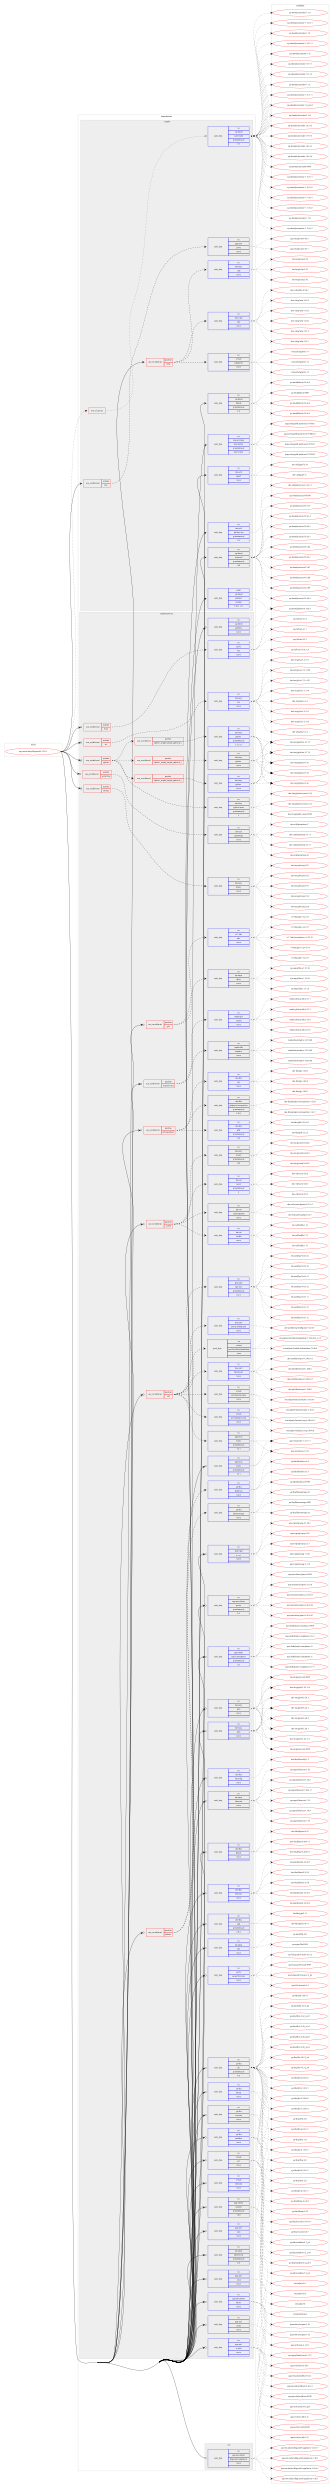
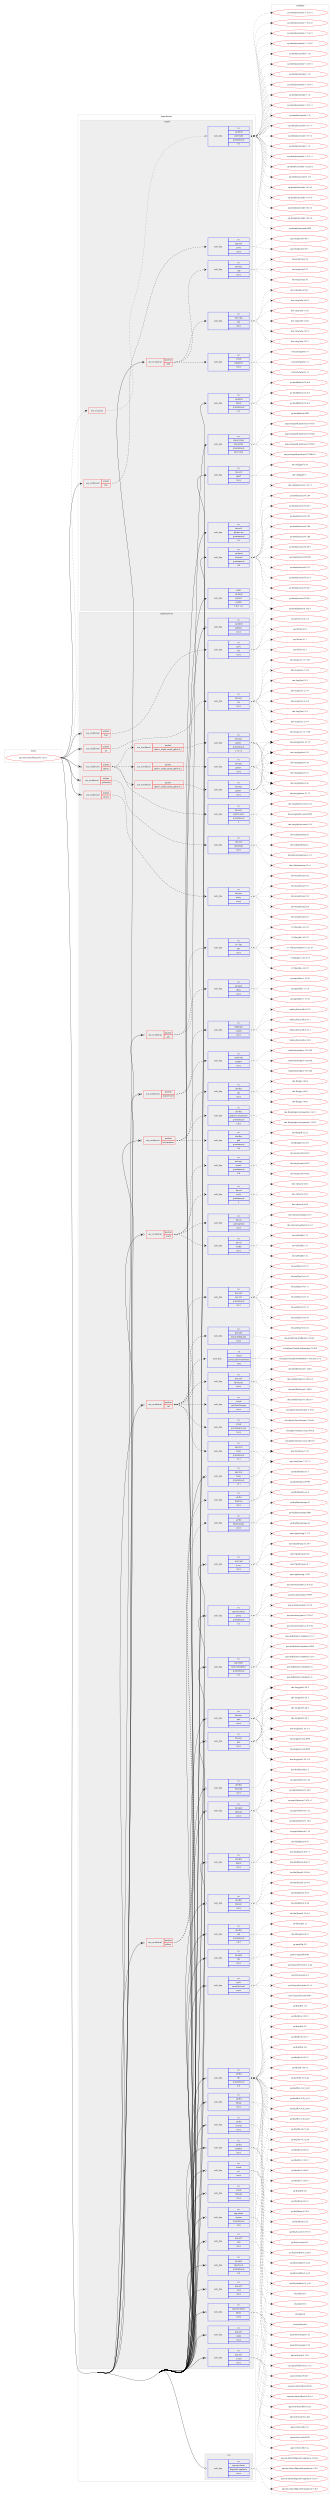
none -> (300, 773)
(300, 835) -> (300, 855)
(300, 1944) -> (300, 1955)
